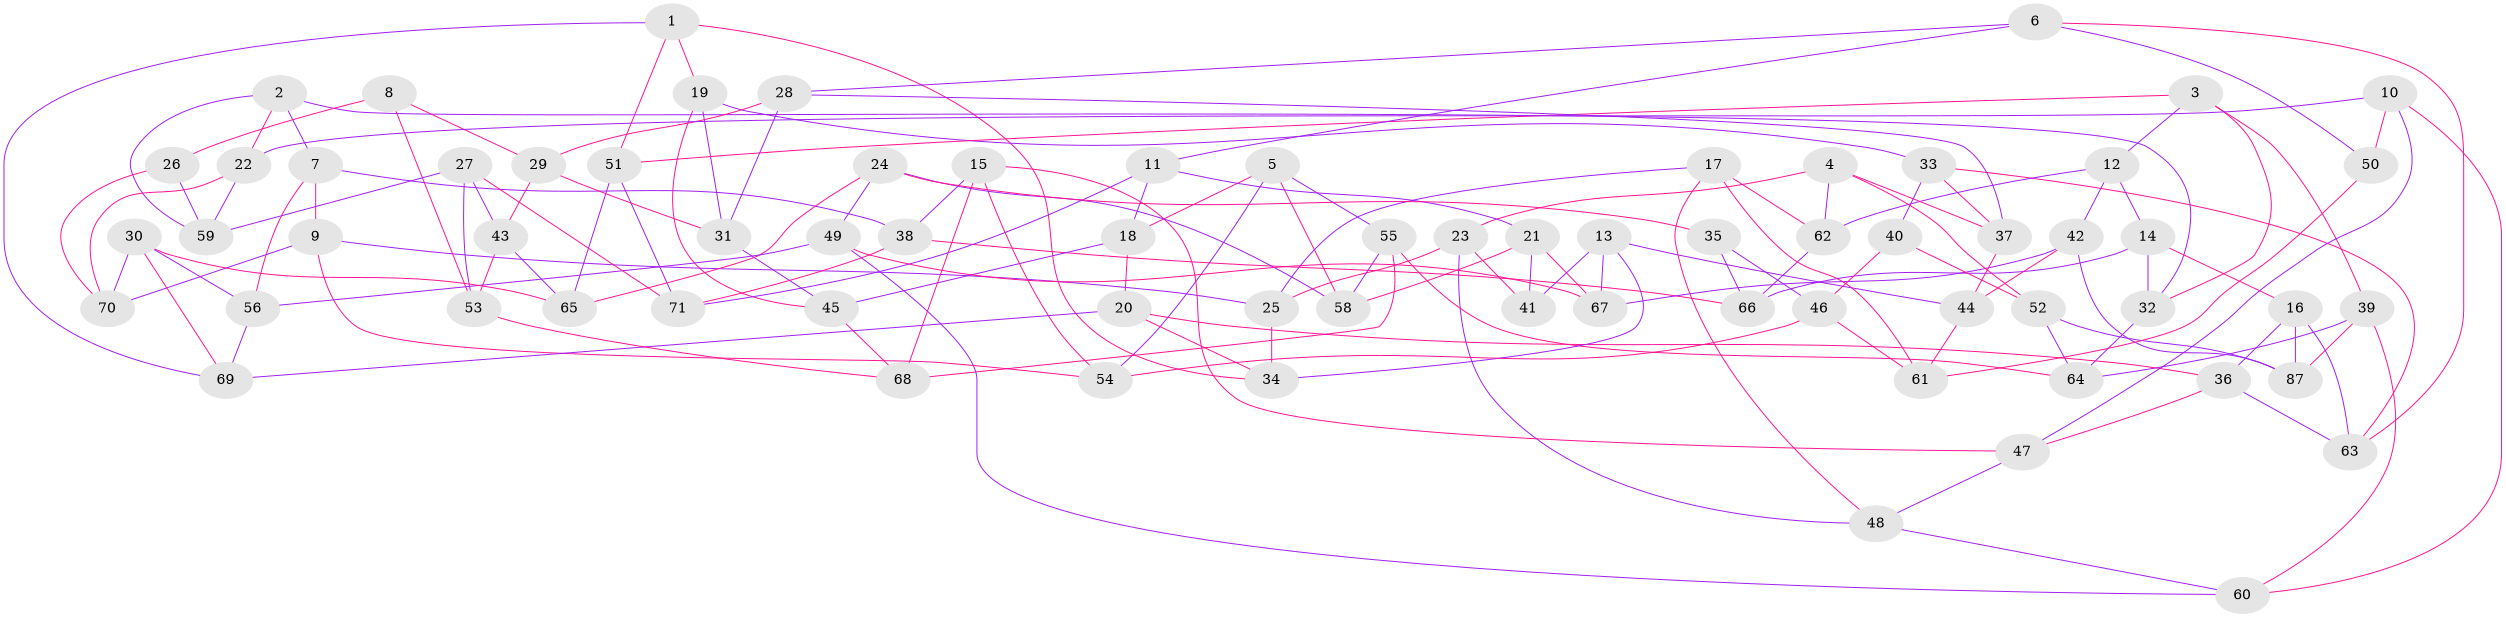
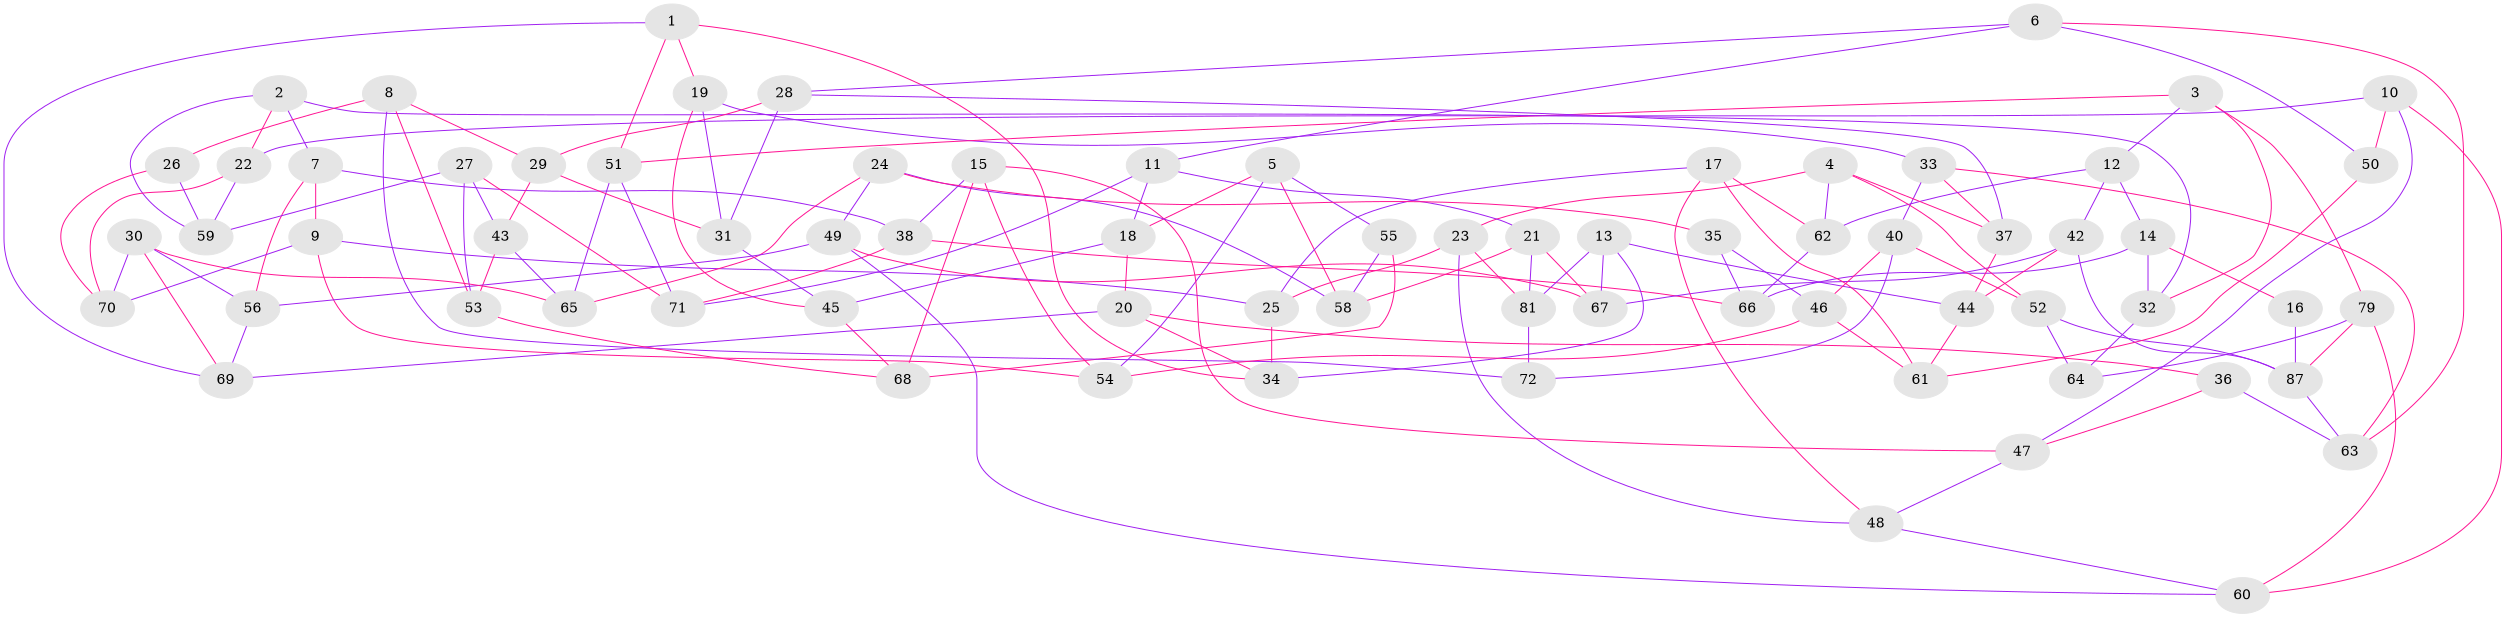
(1529, 309) -> (1529, 309)
(2367, 309) -> (2367, 309)
(2265, 339) -> none
(1712, 355) -> none
(2336, 376) -> (2323, 416)
none -> (1529, 380)
